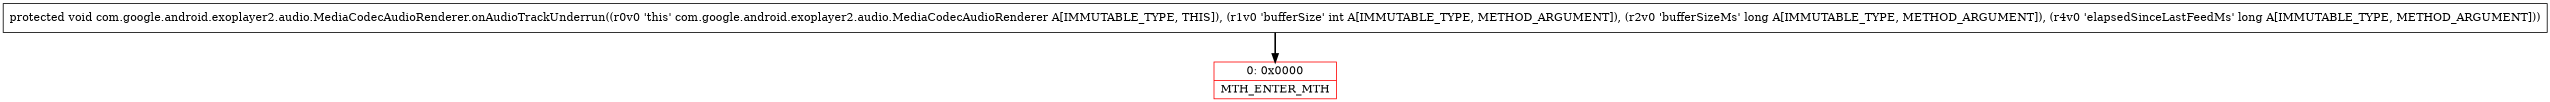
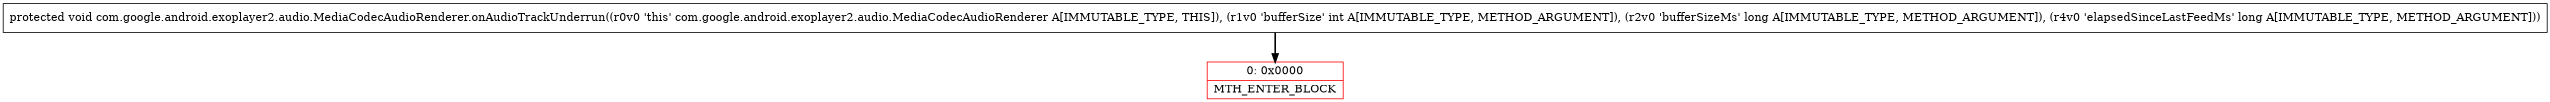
(1275, 89) -> (1275, 89)
